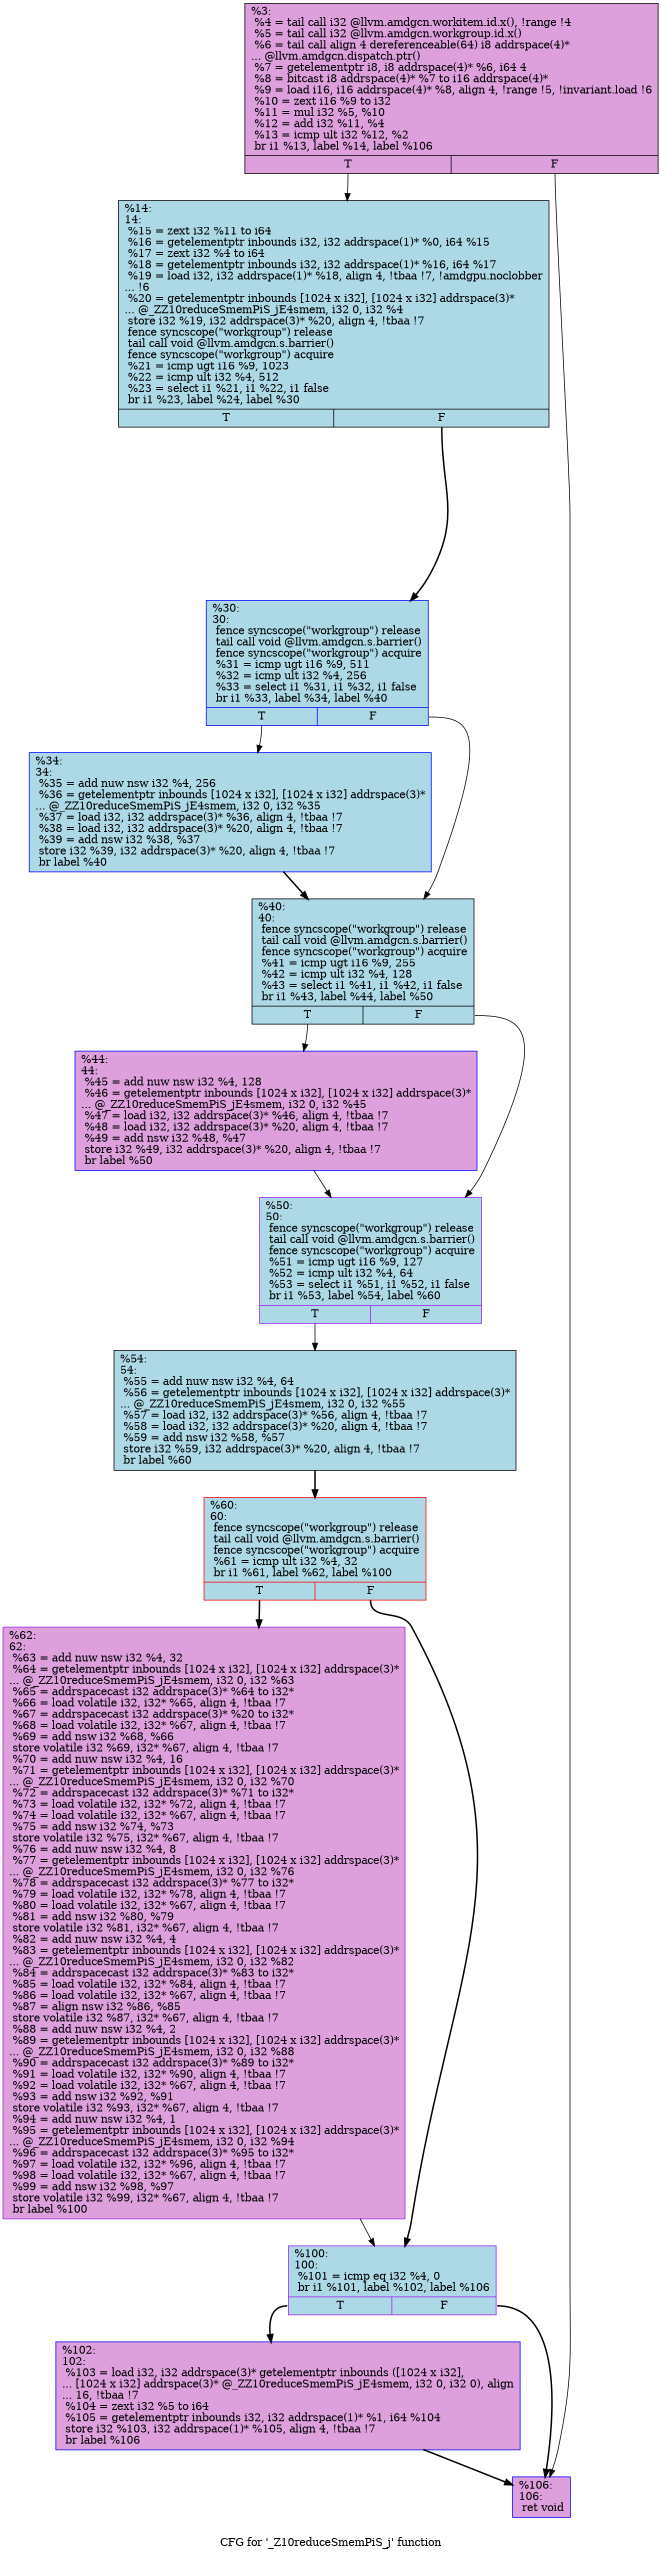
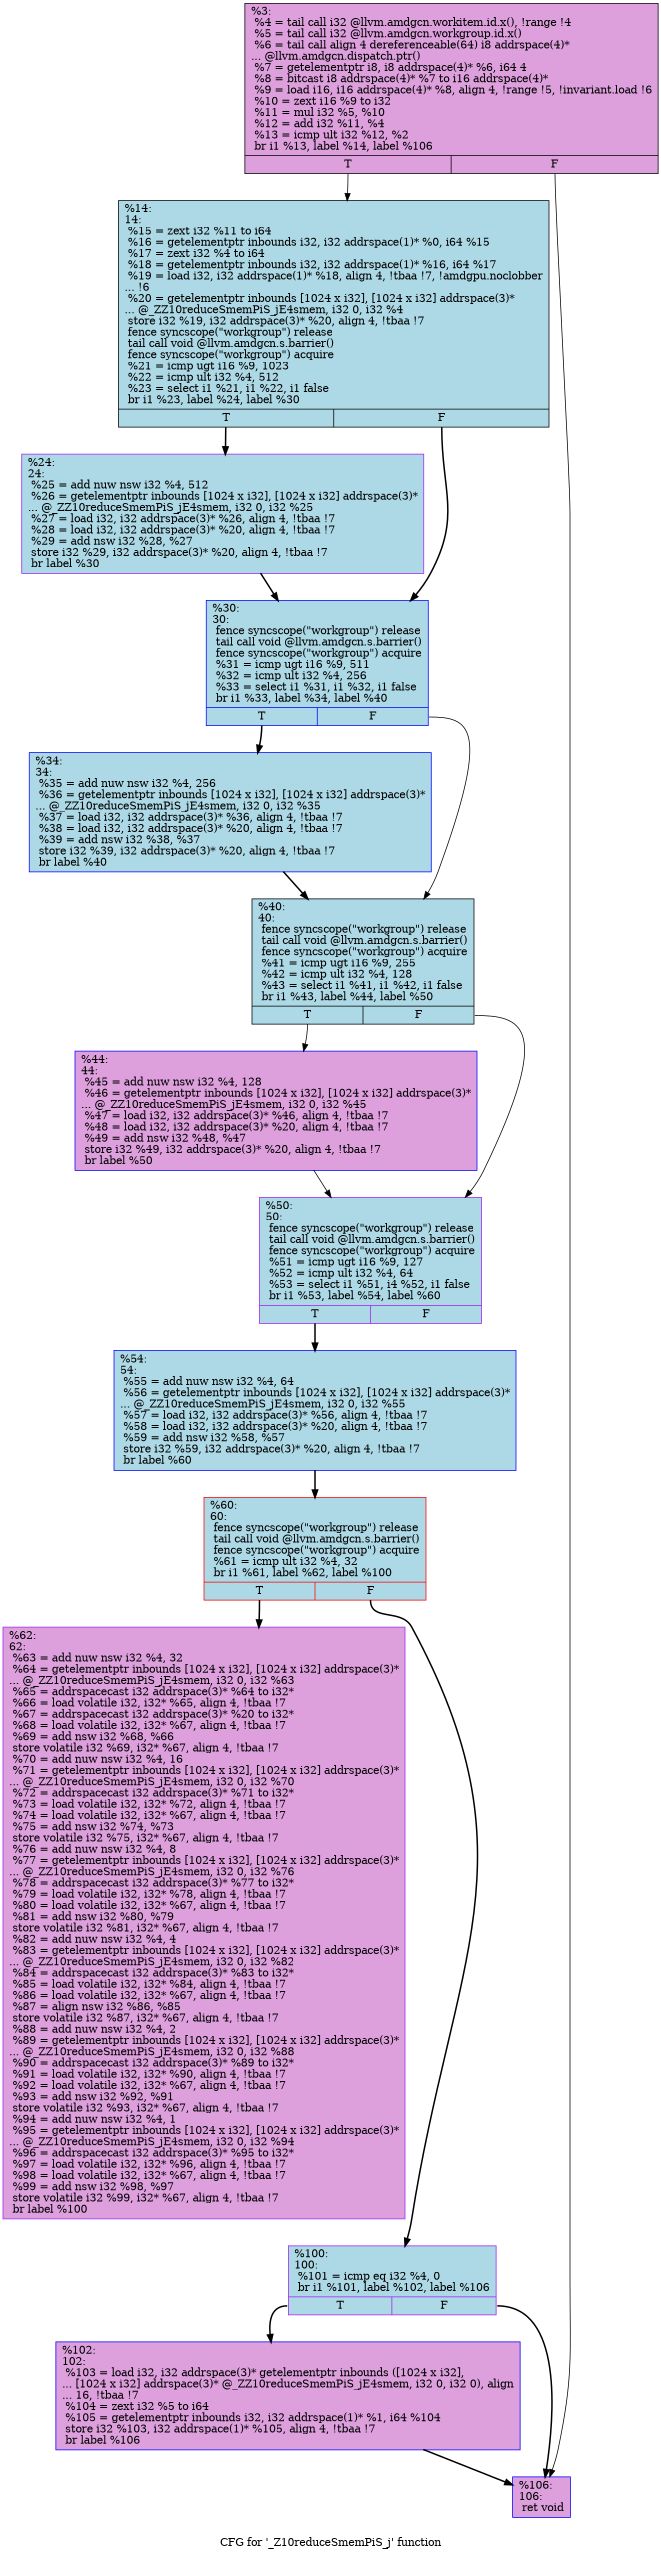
none -> (223, 514)
(261, 736) -> (261, 736)
(368, 1285) -> (368, 1285)
(315, 1333) -> (315, 1333)
(315, 1410) -> (315, 1410)
(366, 2229) -> none
